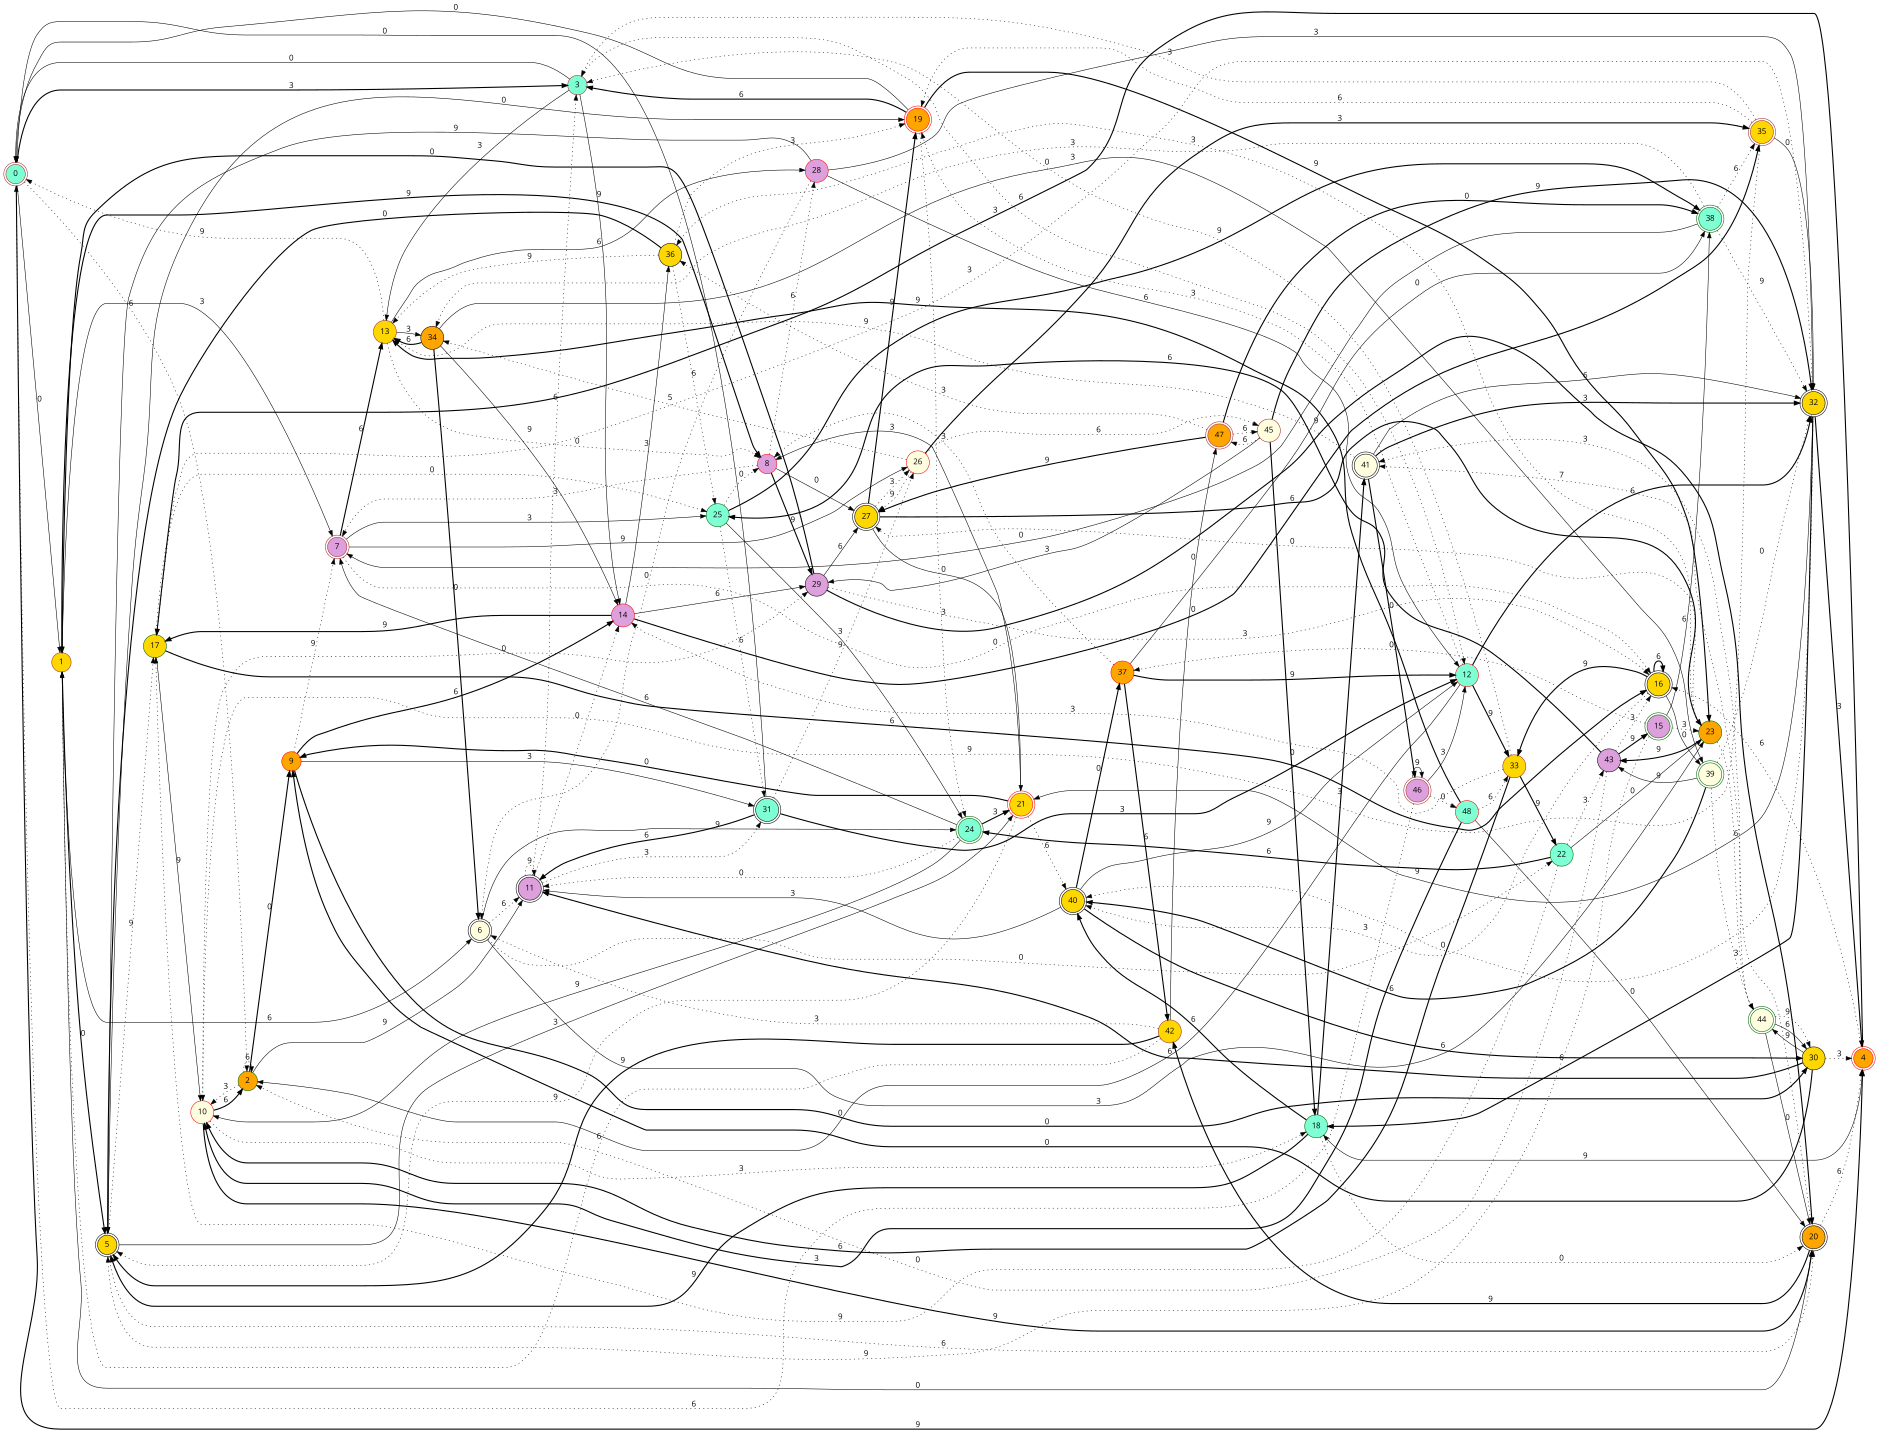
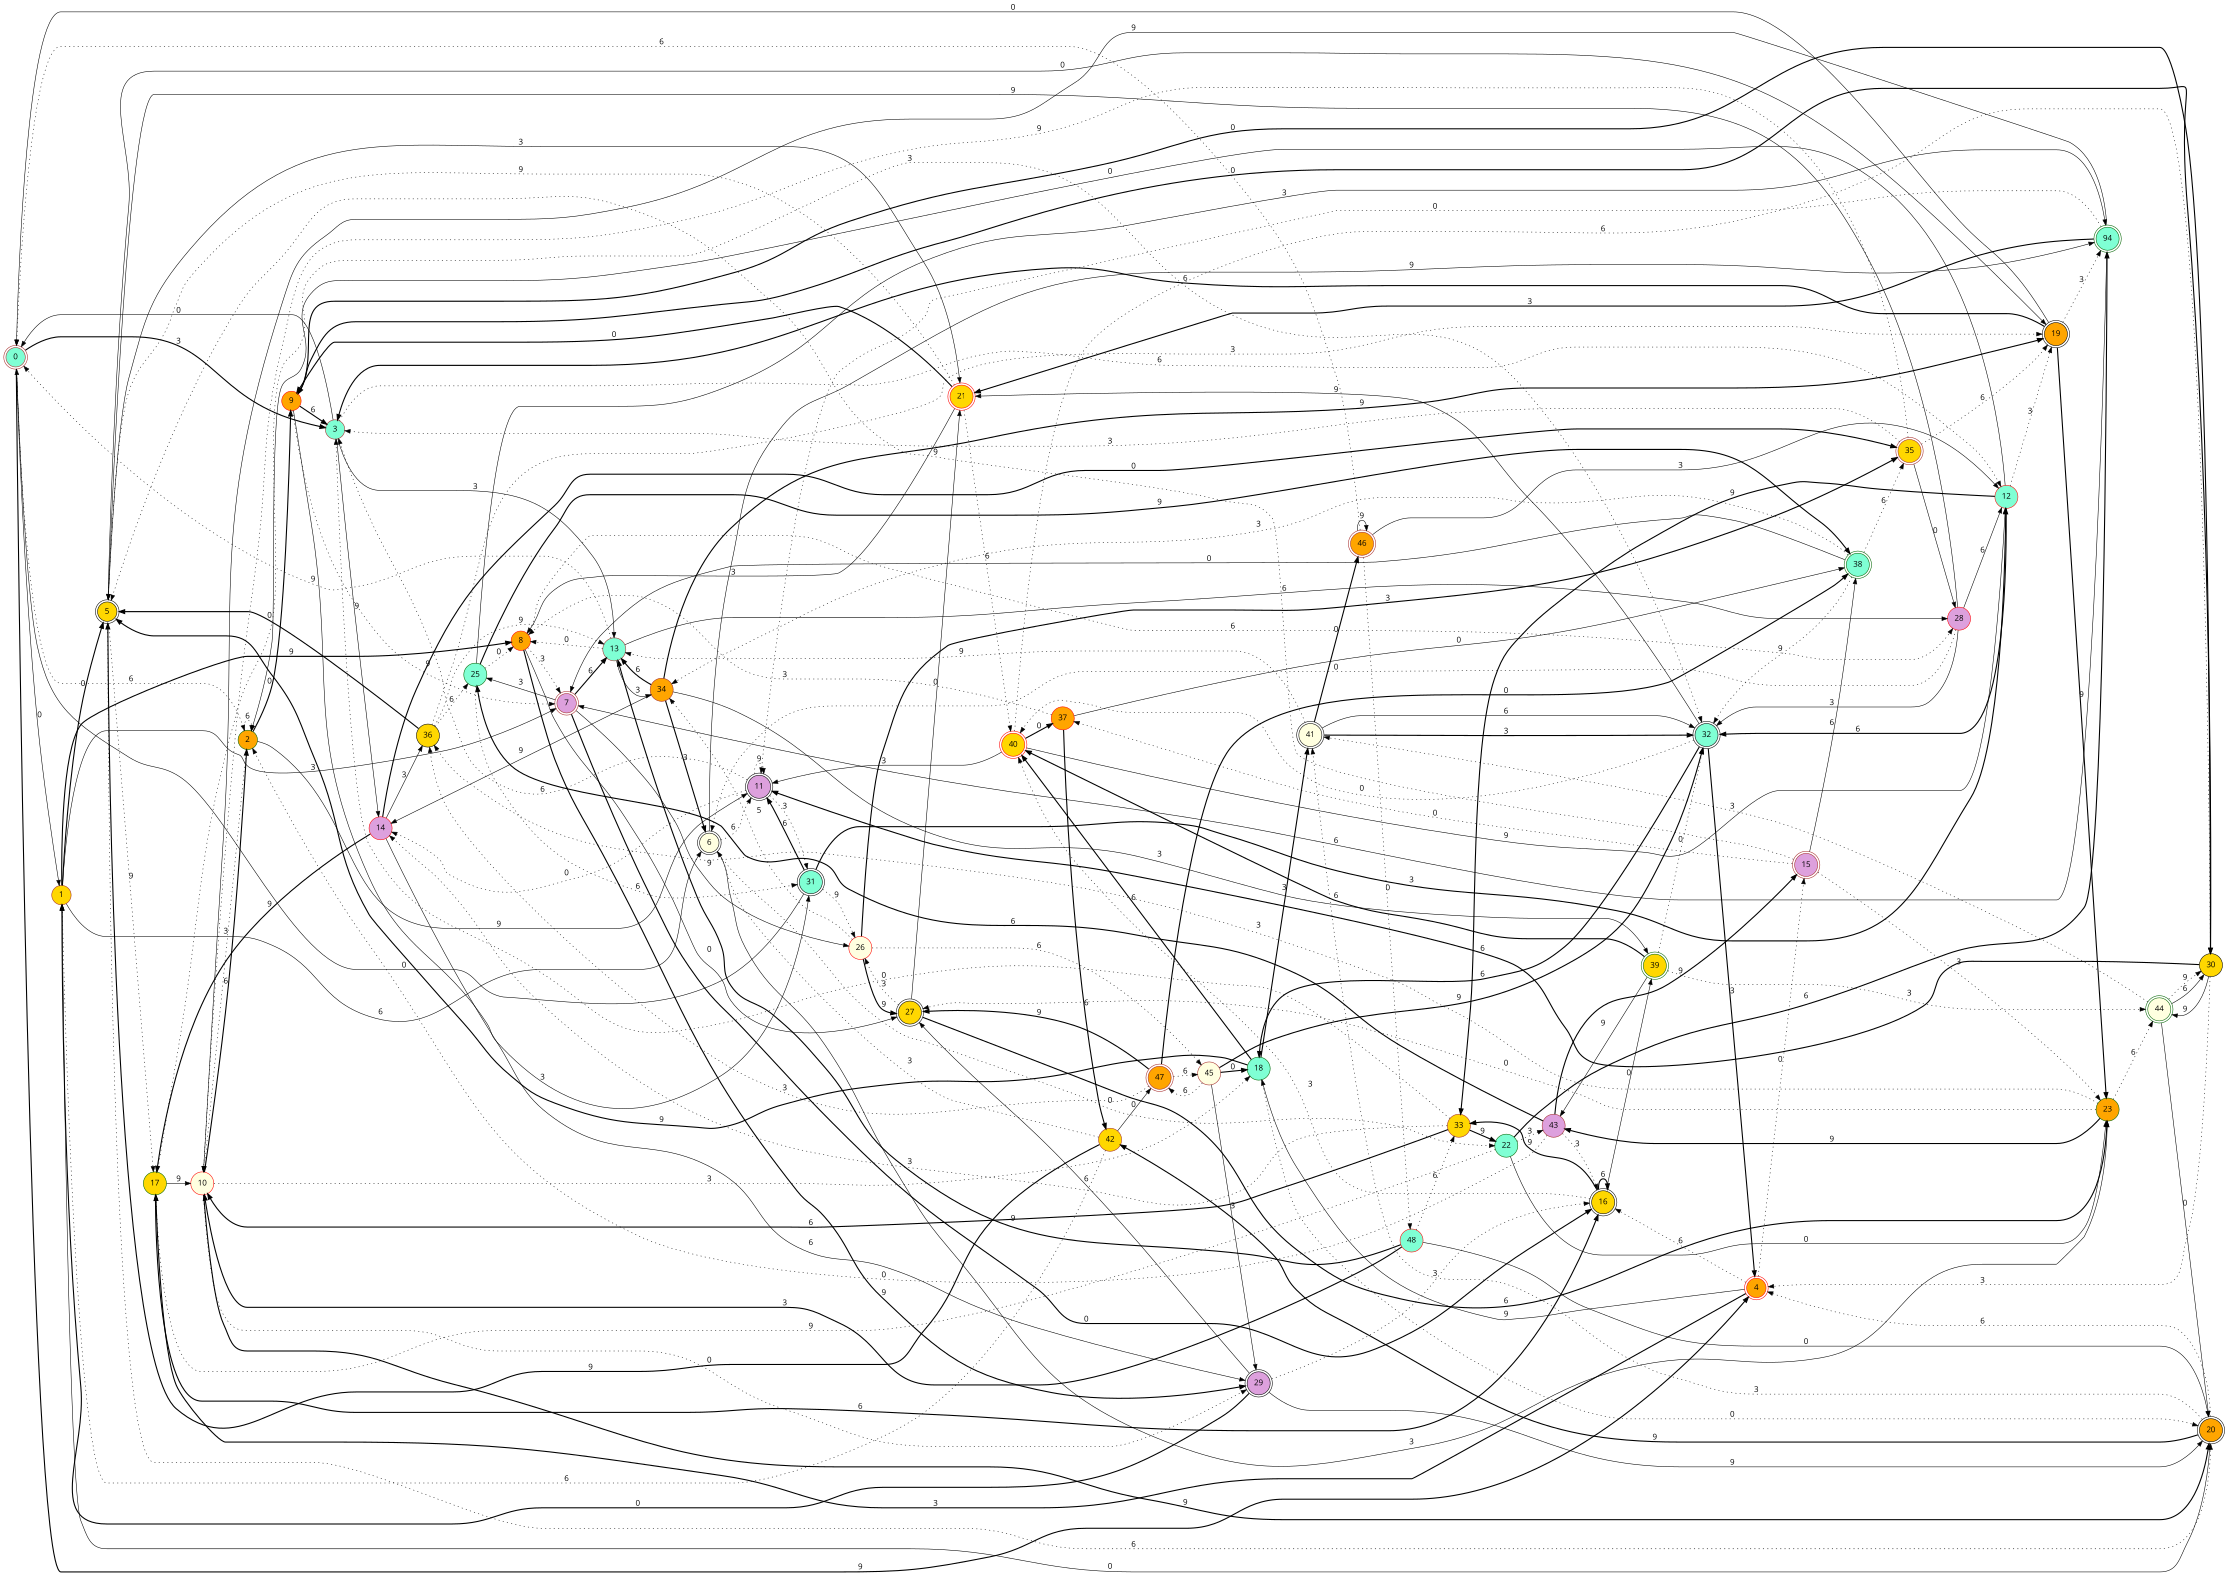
(918, 120) -> (2056, 334)
(1804, 206) -> (1934, 533)
(893, 312) -> (1292, 412)
(385, 332) -> (614, 649)
(432, 338) -> (662, 690)
(1814, 403) -> (1706, 735)
(1585, 407) -> (1732, 1467)
(767, 464) -> (521, 641)
(367, 474) -> none
(1562, 476) -> (1732, 806)
(899, 492) -> (872, 990)
(817, 585) -> (1259, 1383)
(456, 588) -> (685, 758)
(996, 648) -> (978, 1247)
(1292, 679) -> none
(455, 697) -> (311, 414)
(1659, 726) -> (1806, 865)
(1609, 760) -> (1554, 1126)
(1710, 774) -> (1655, 966)
(1417, 791) -> (1362, 544)
(970, 830) -> (2108, 239)
(1073, 901) -> (1013, 745)
(1426, 1048) -> (1842, 191)
none -> (1781, 1080)
